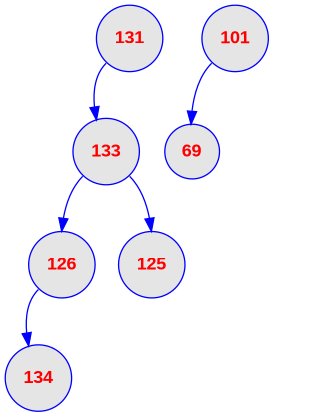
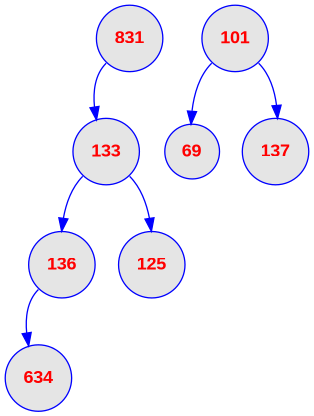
(130, 38) -> (130, 38)
none -> (276, 152)
(62, 265) -> (62, 265)
(38, 378) -> (38, 378)
